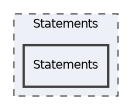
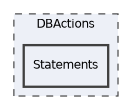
(66, 25) -> (66, 25)
